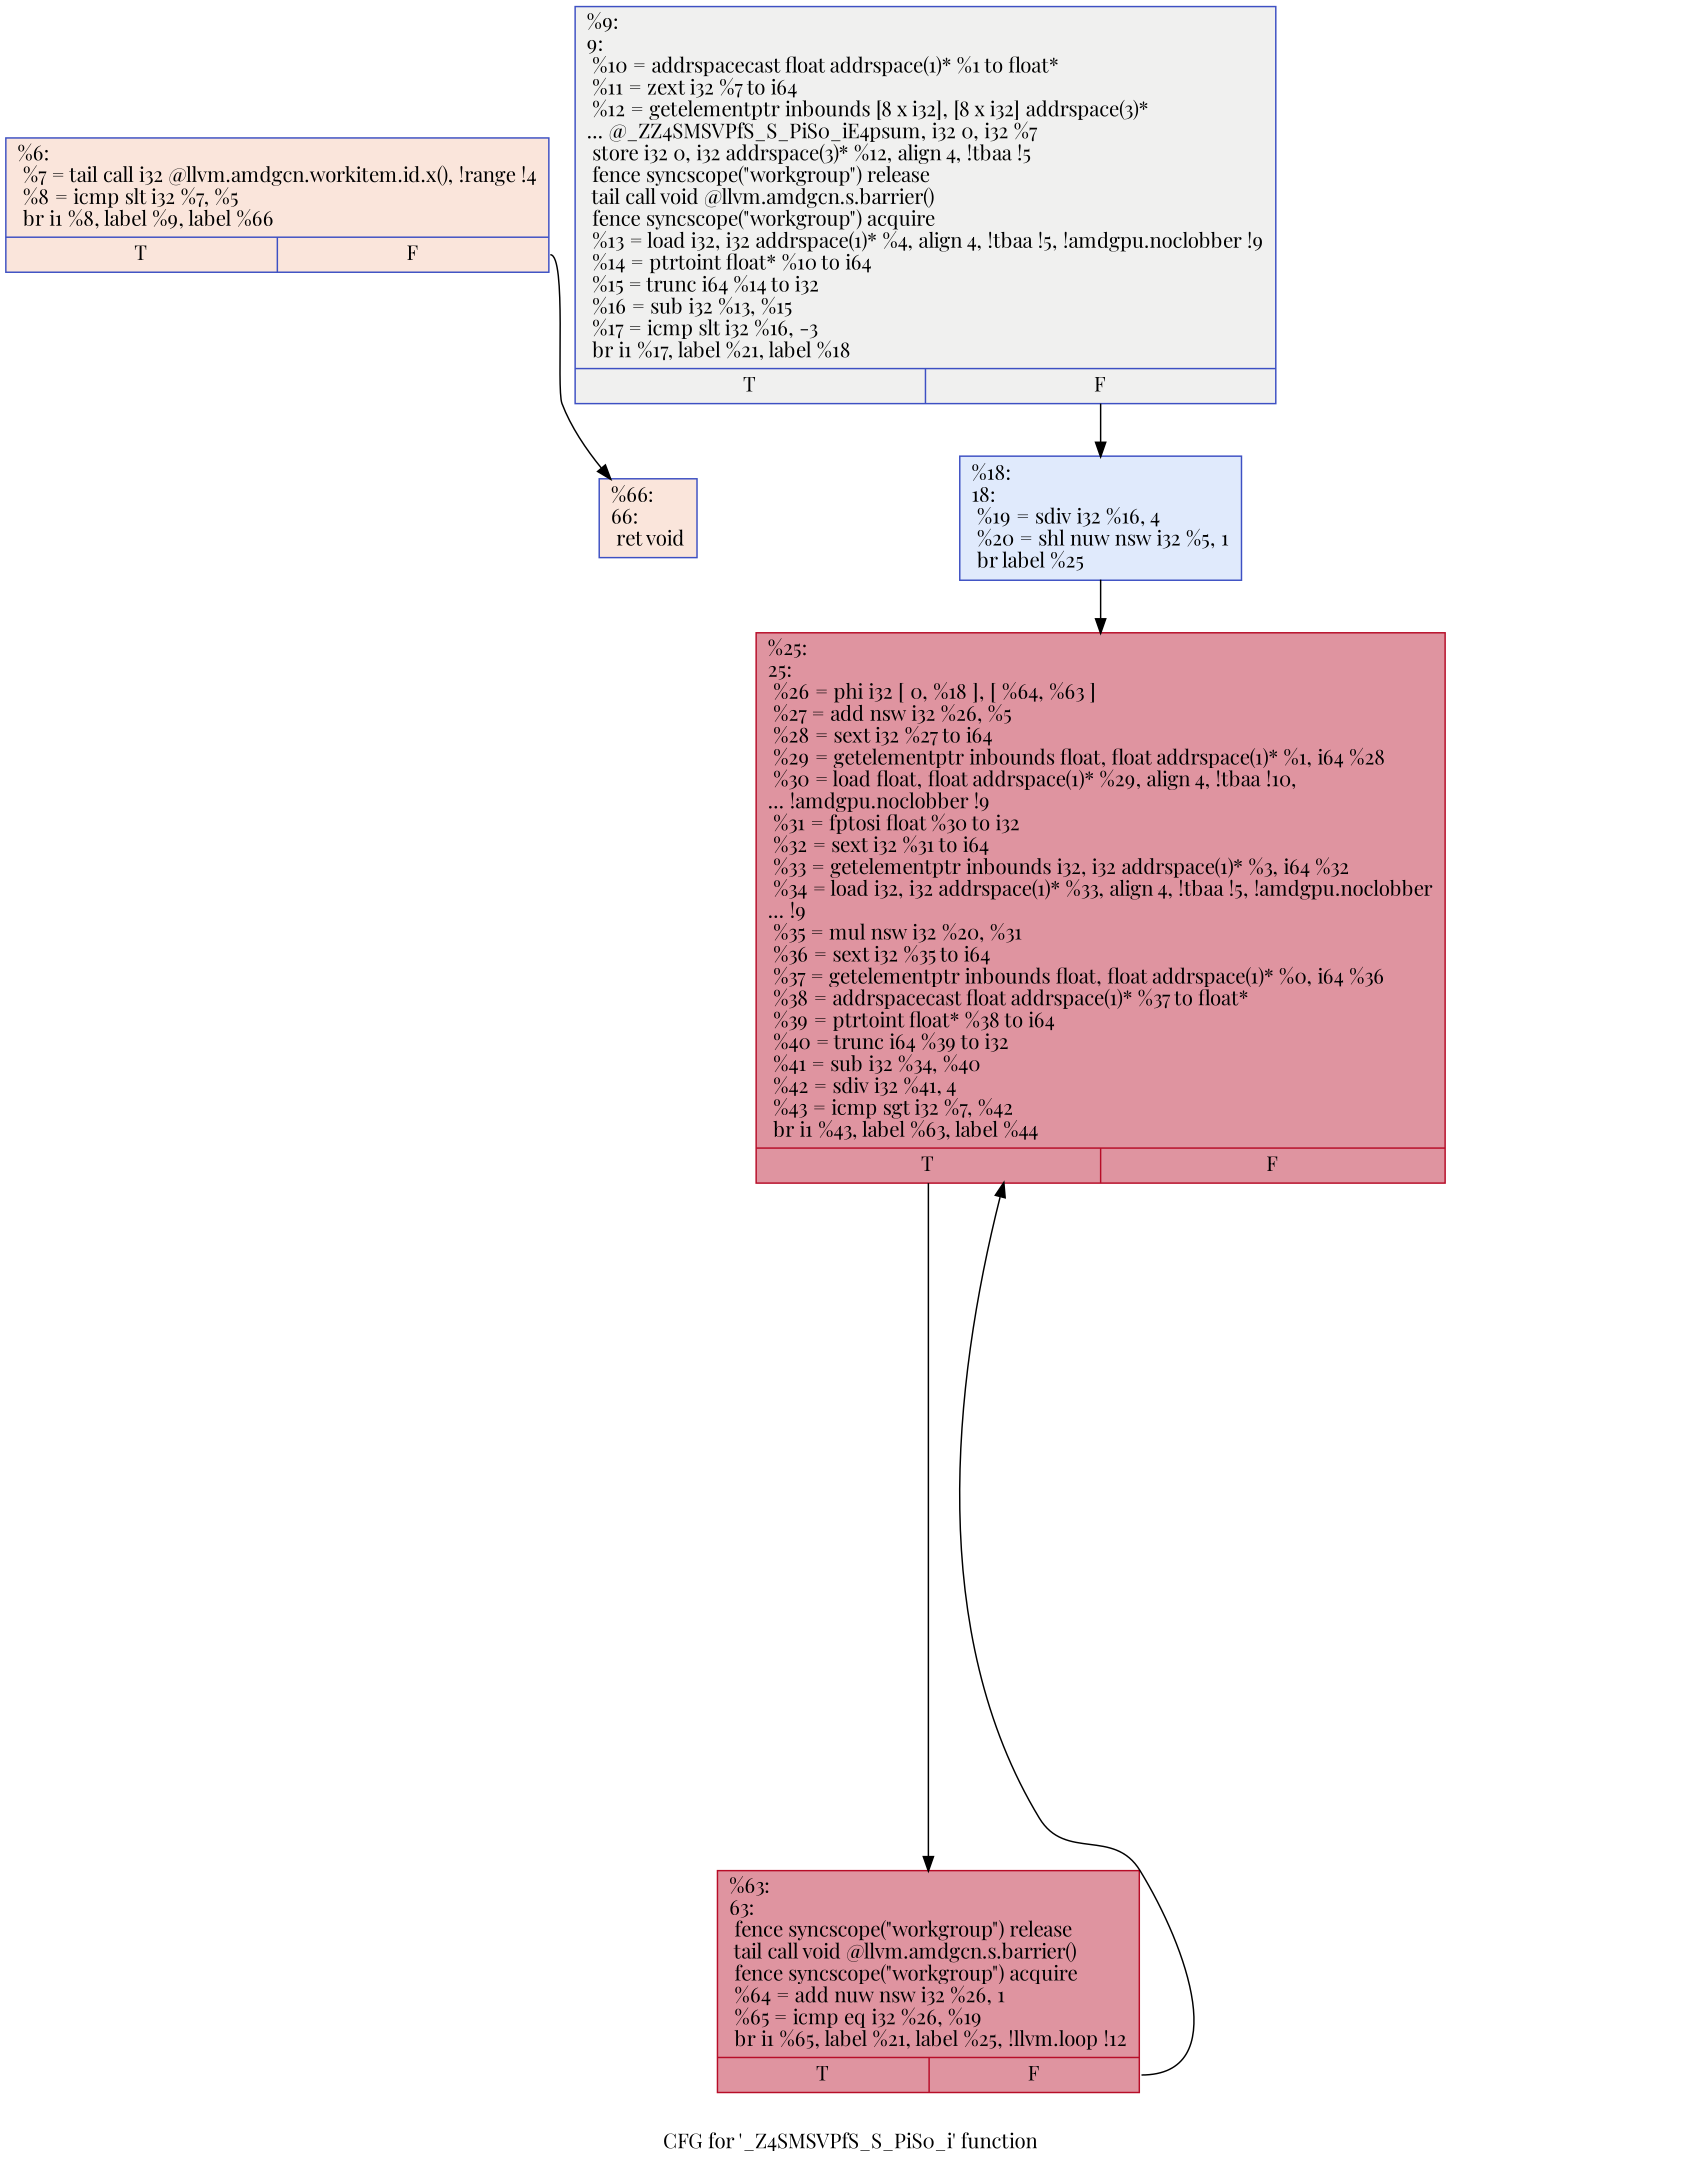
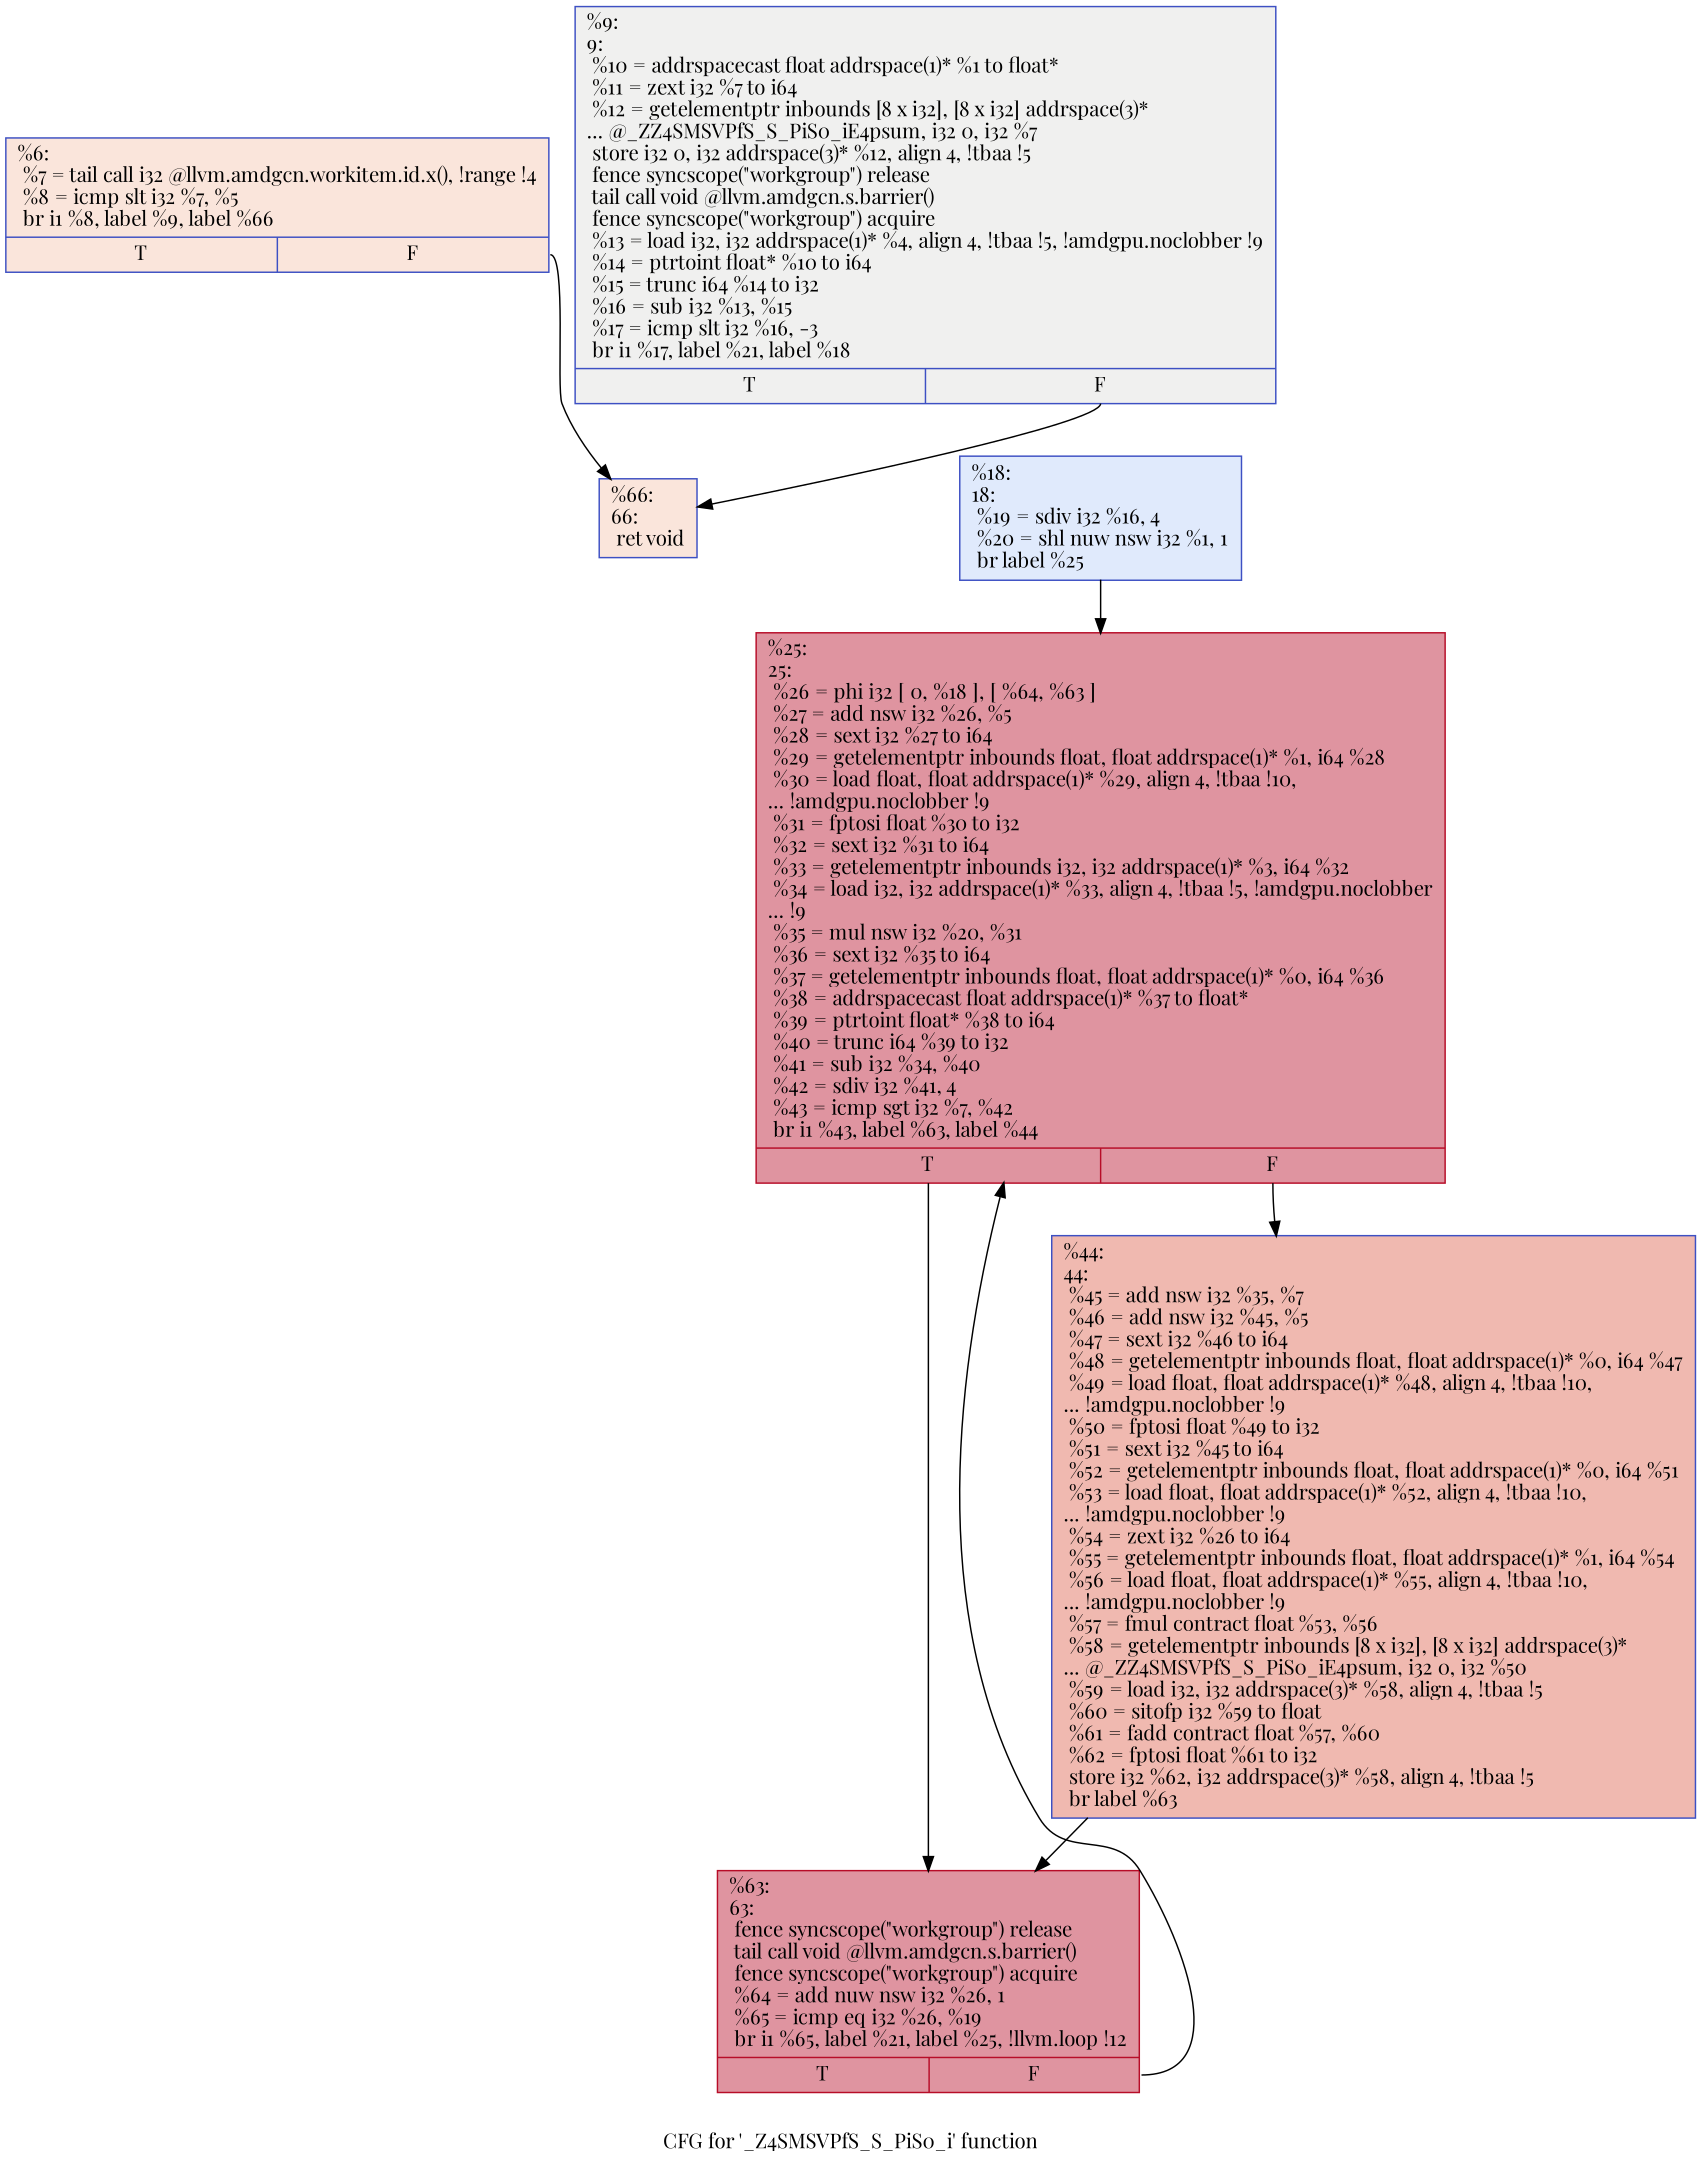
(1101, 423) -> (909, 462)
(1101, 539) -> (1100, 539)
none -> (1374, 1527)
